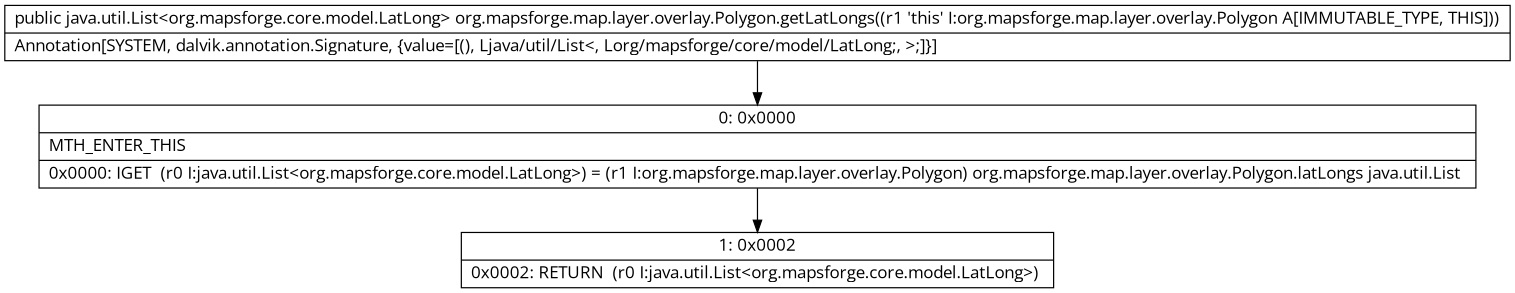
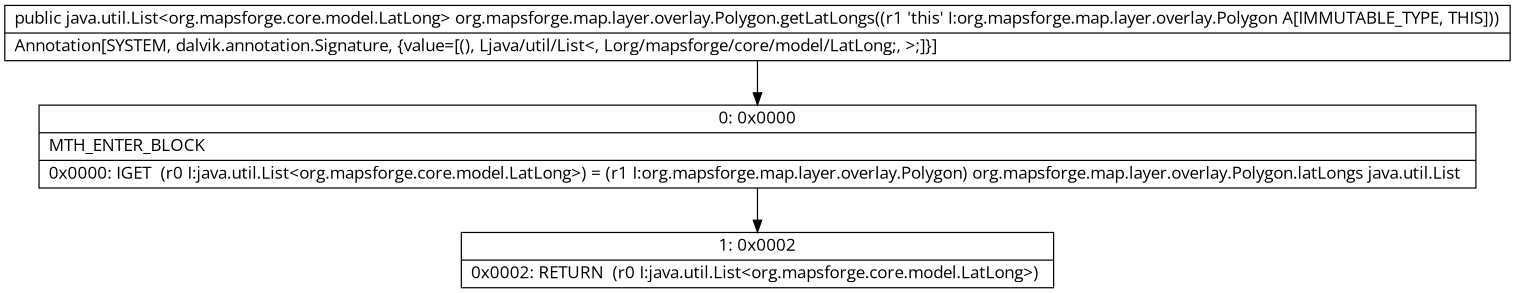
(118, 146) -> (127, 146)
